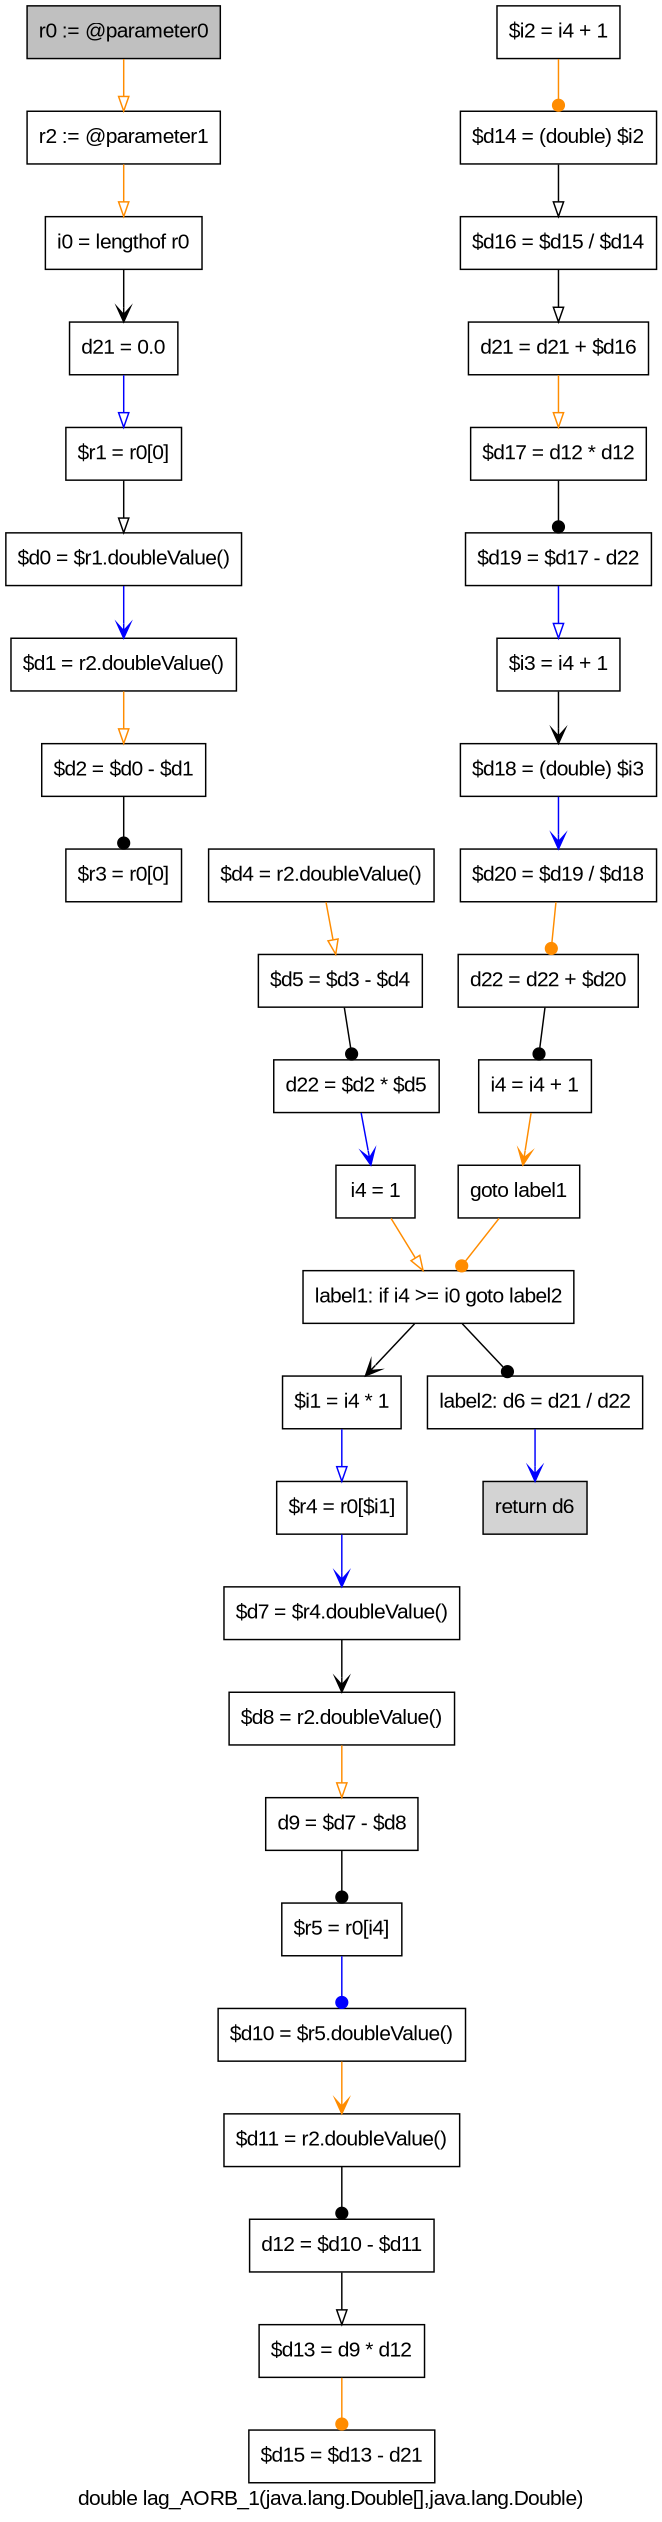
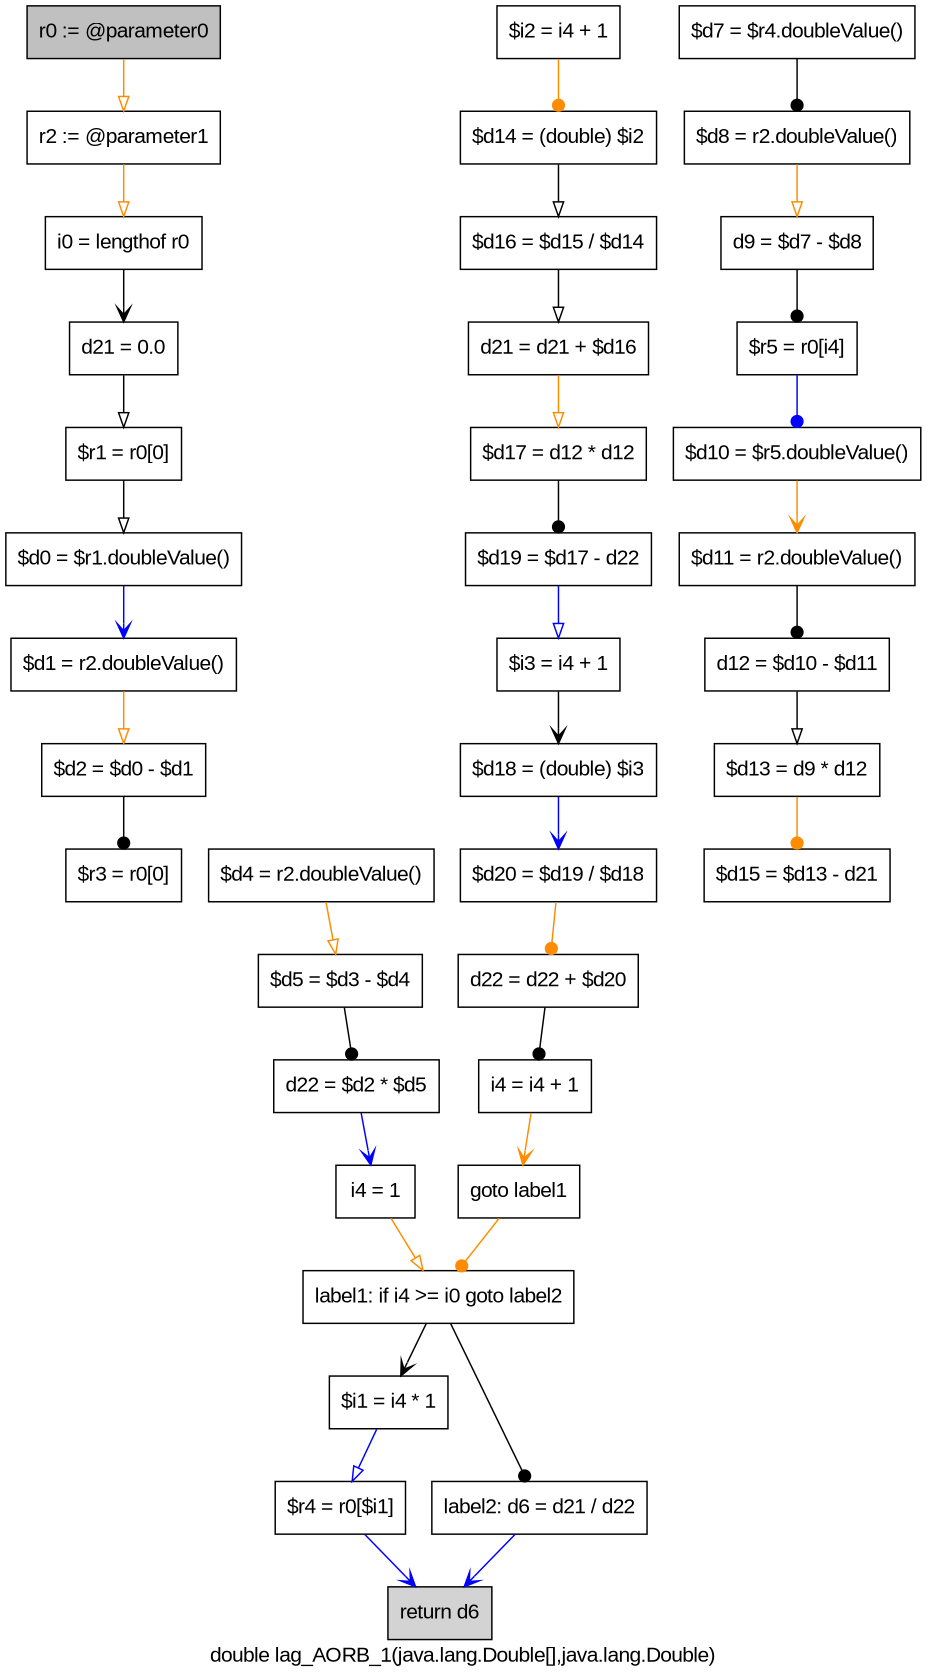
(124, 394) -> (124, 394)
(342, 1553) -> (385, 1555)
(342, 1659) -> (797, 79)
